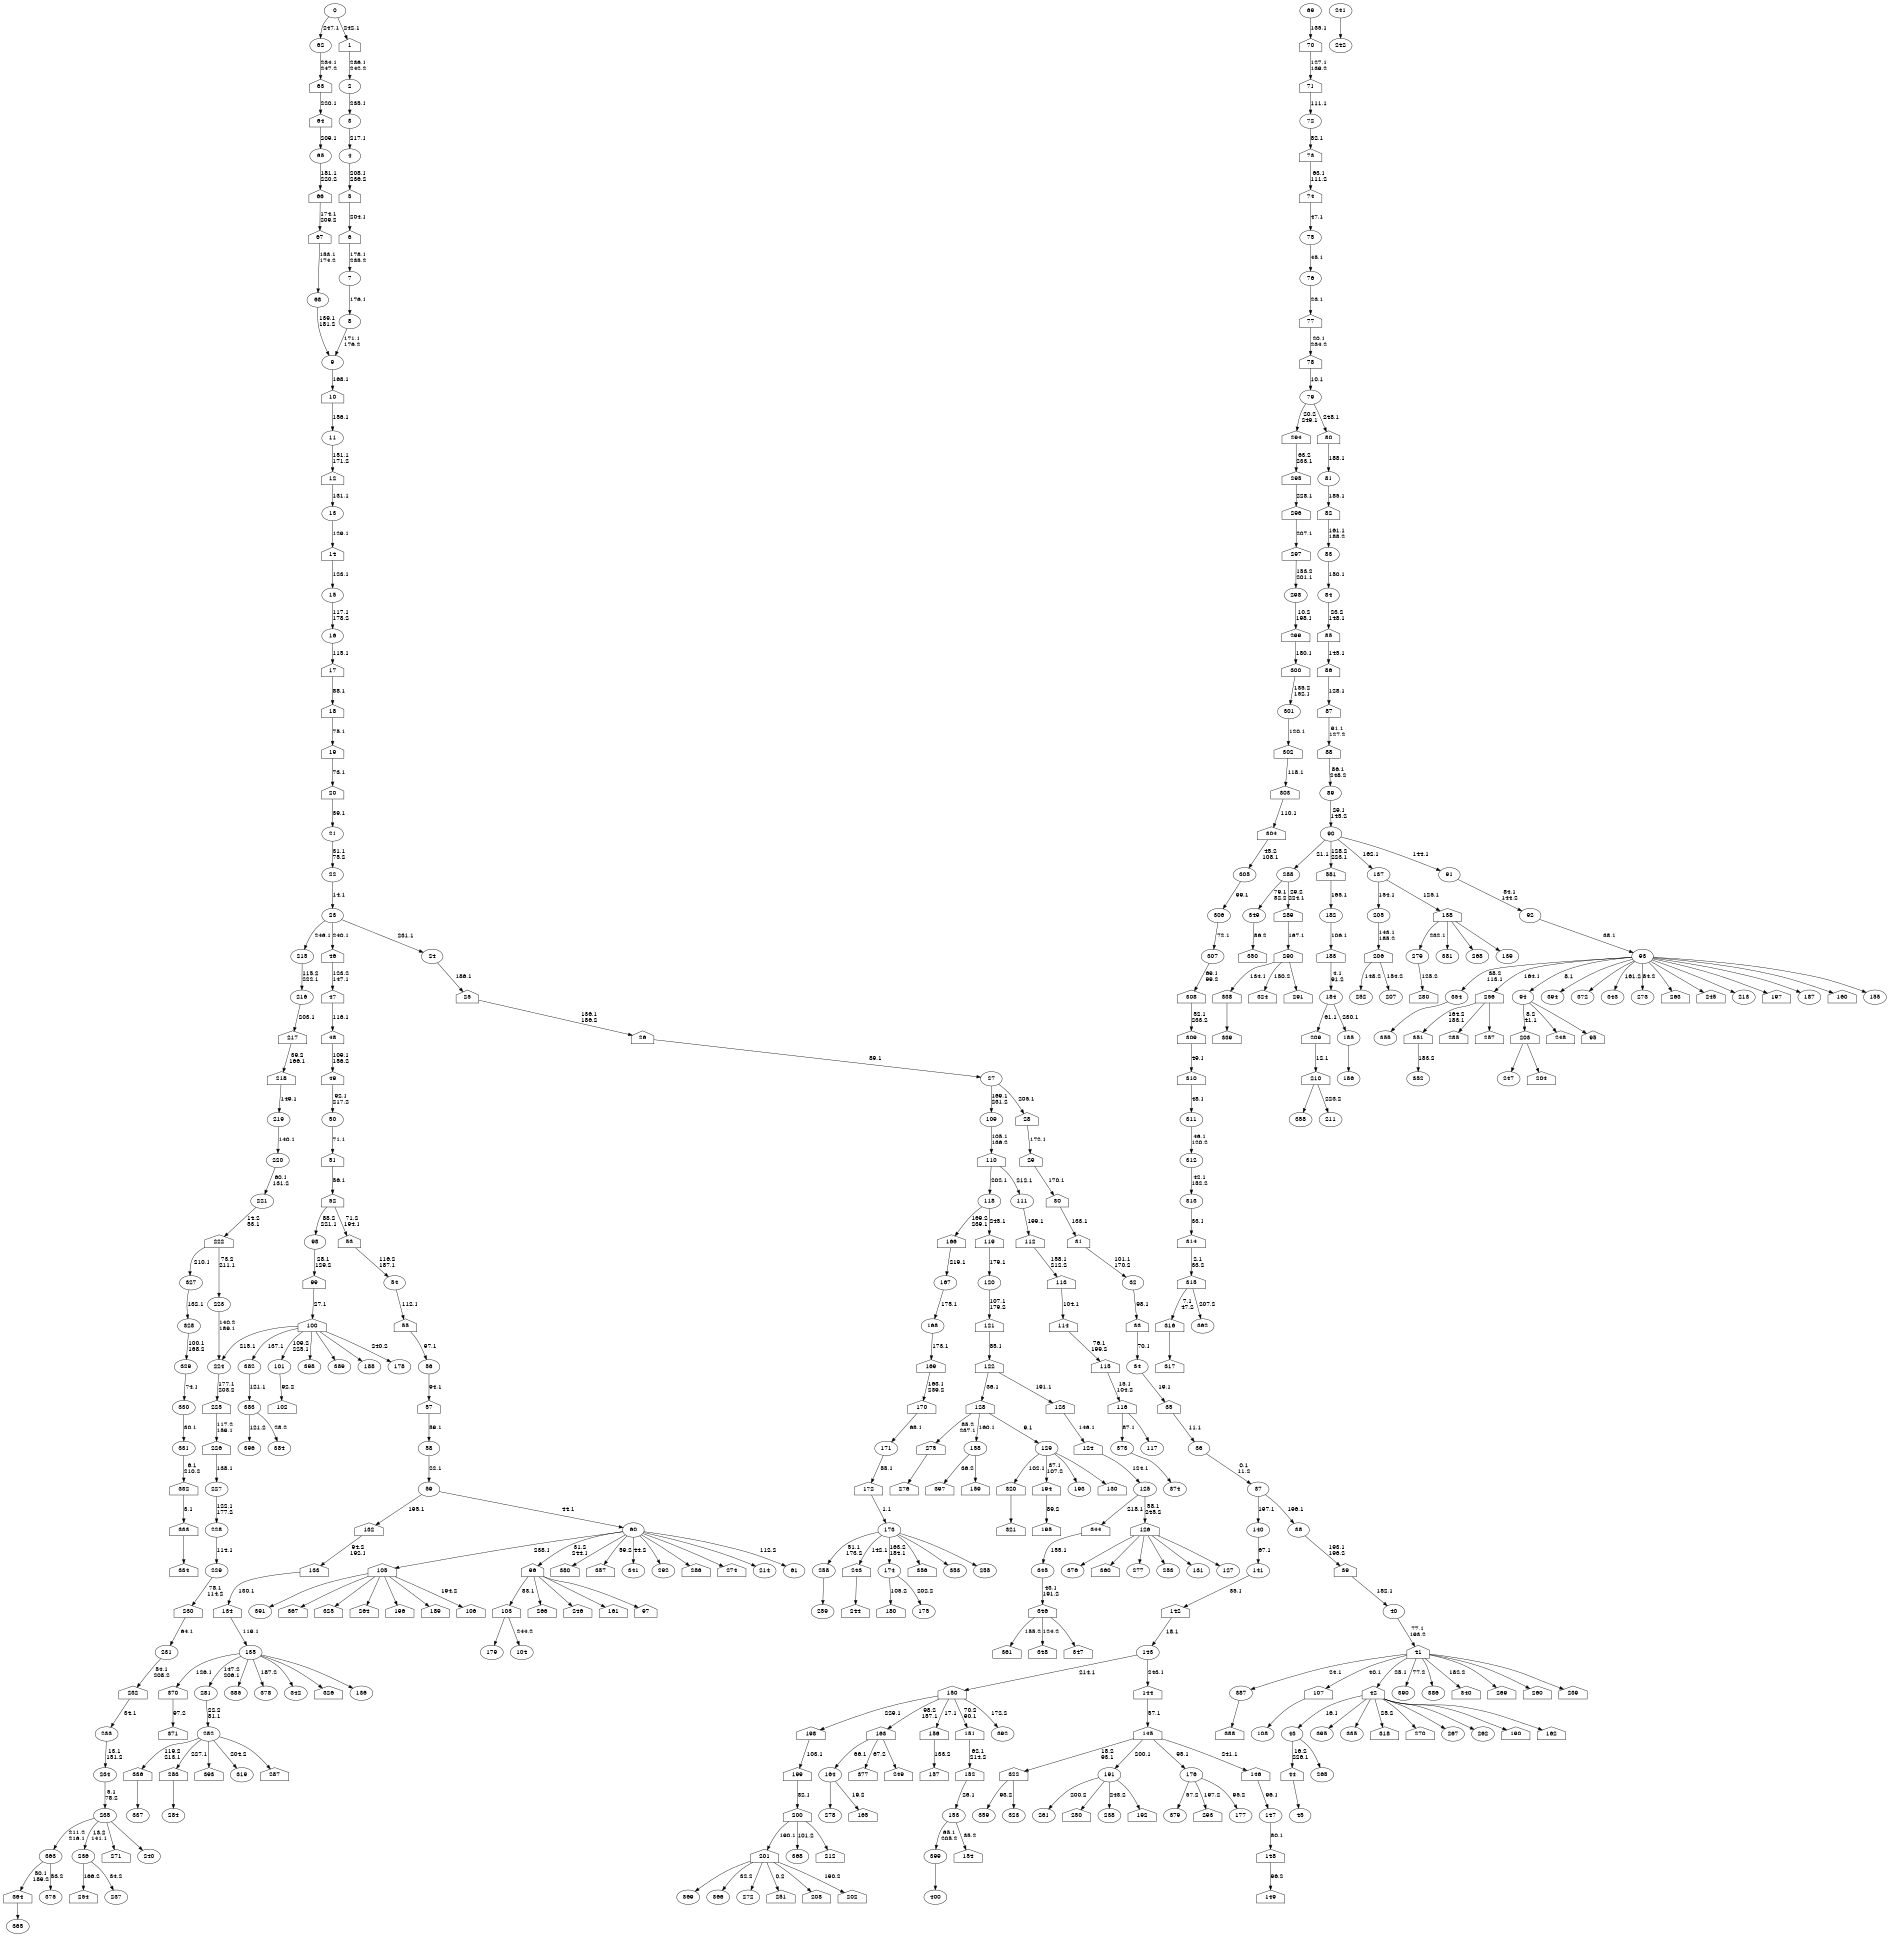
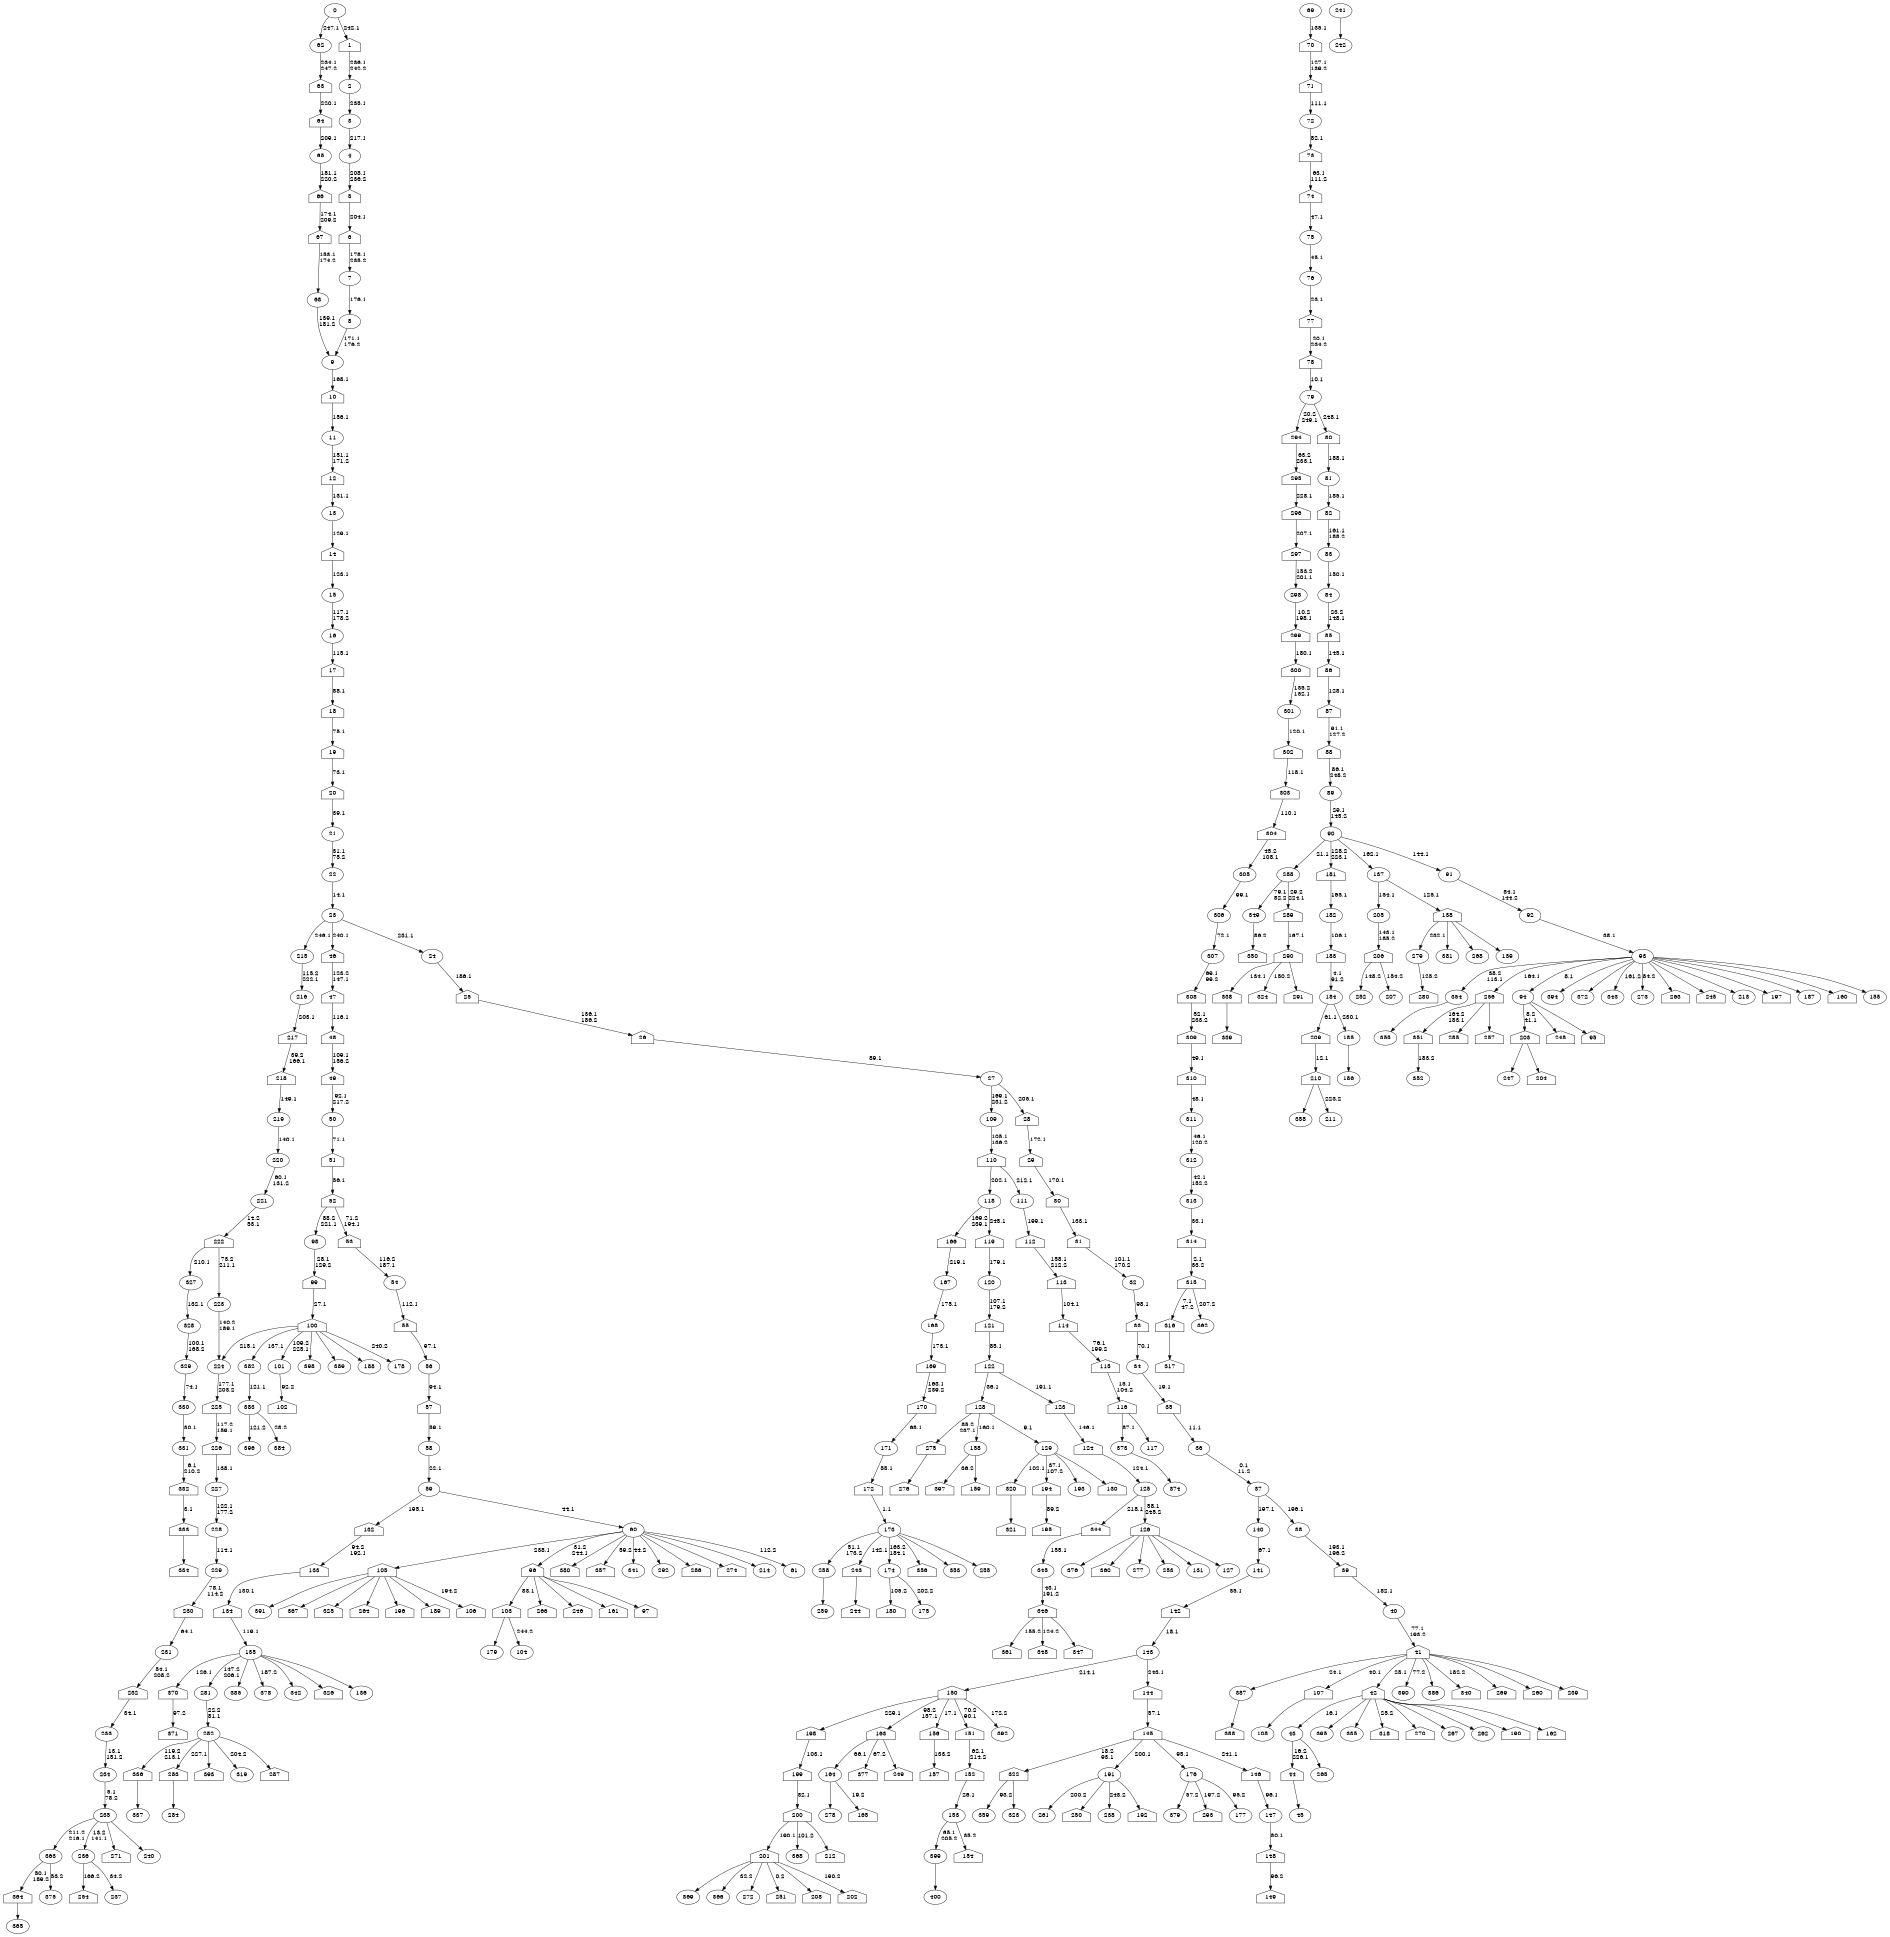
(1331, 875) -> (1331, 875)
